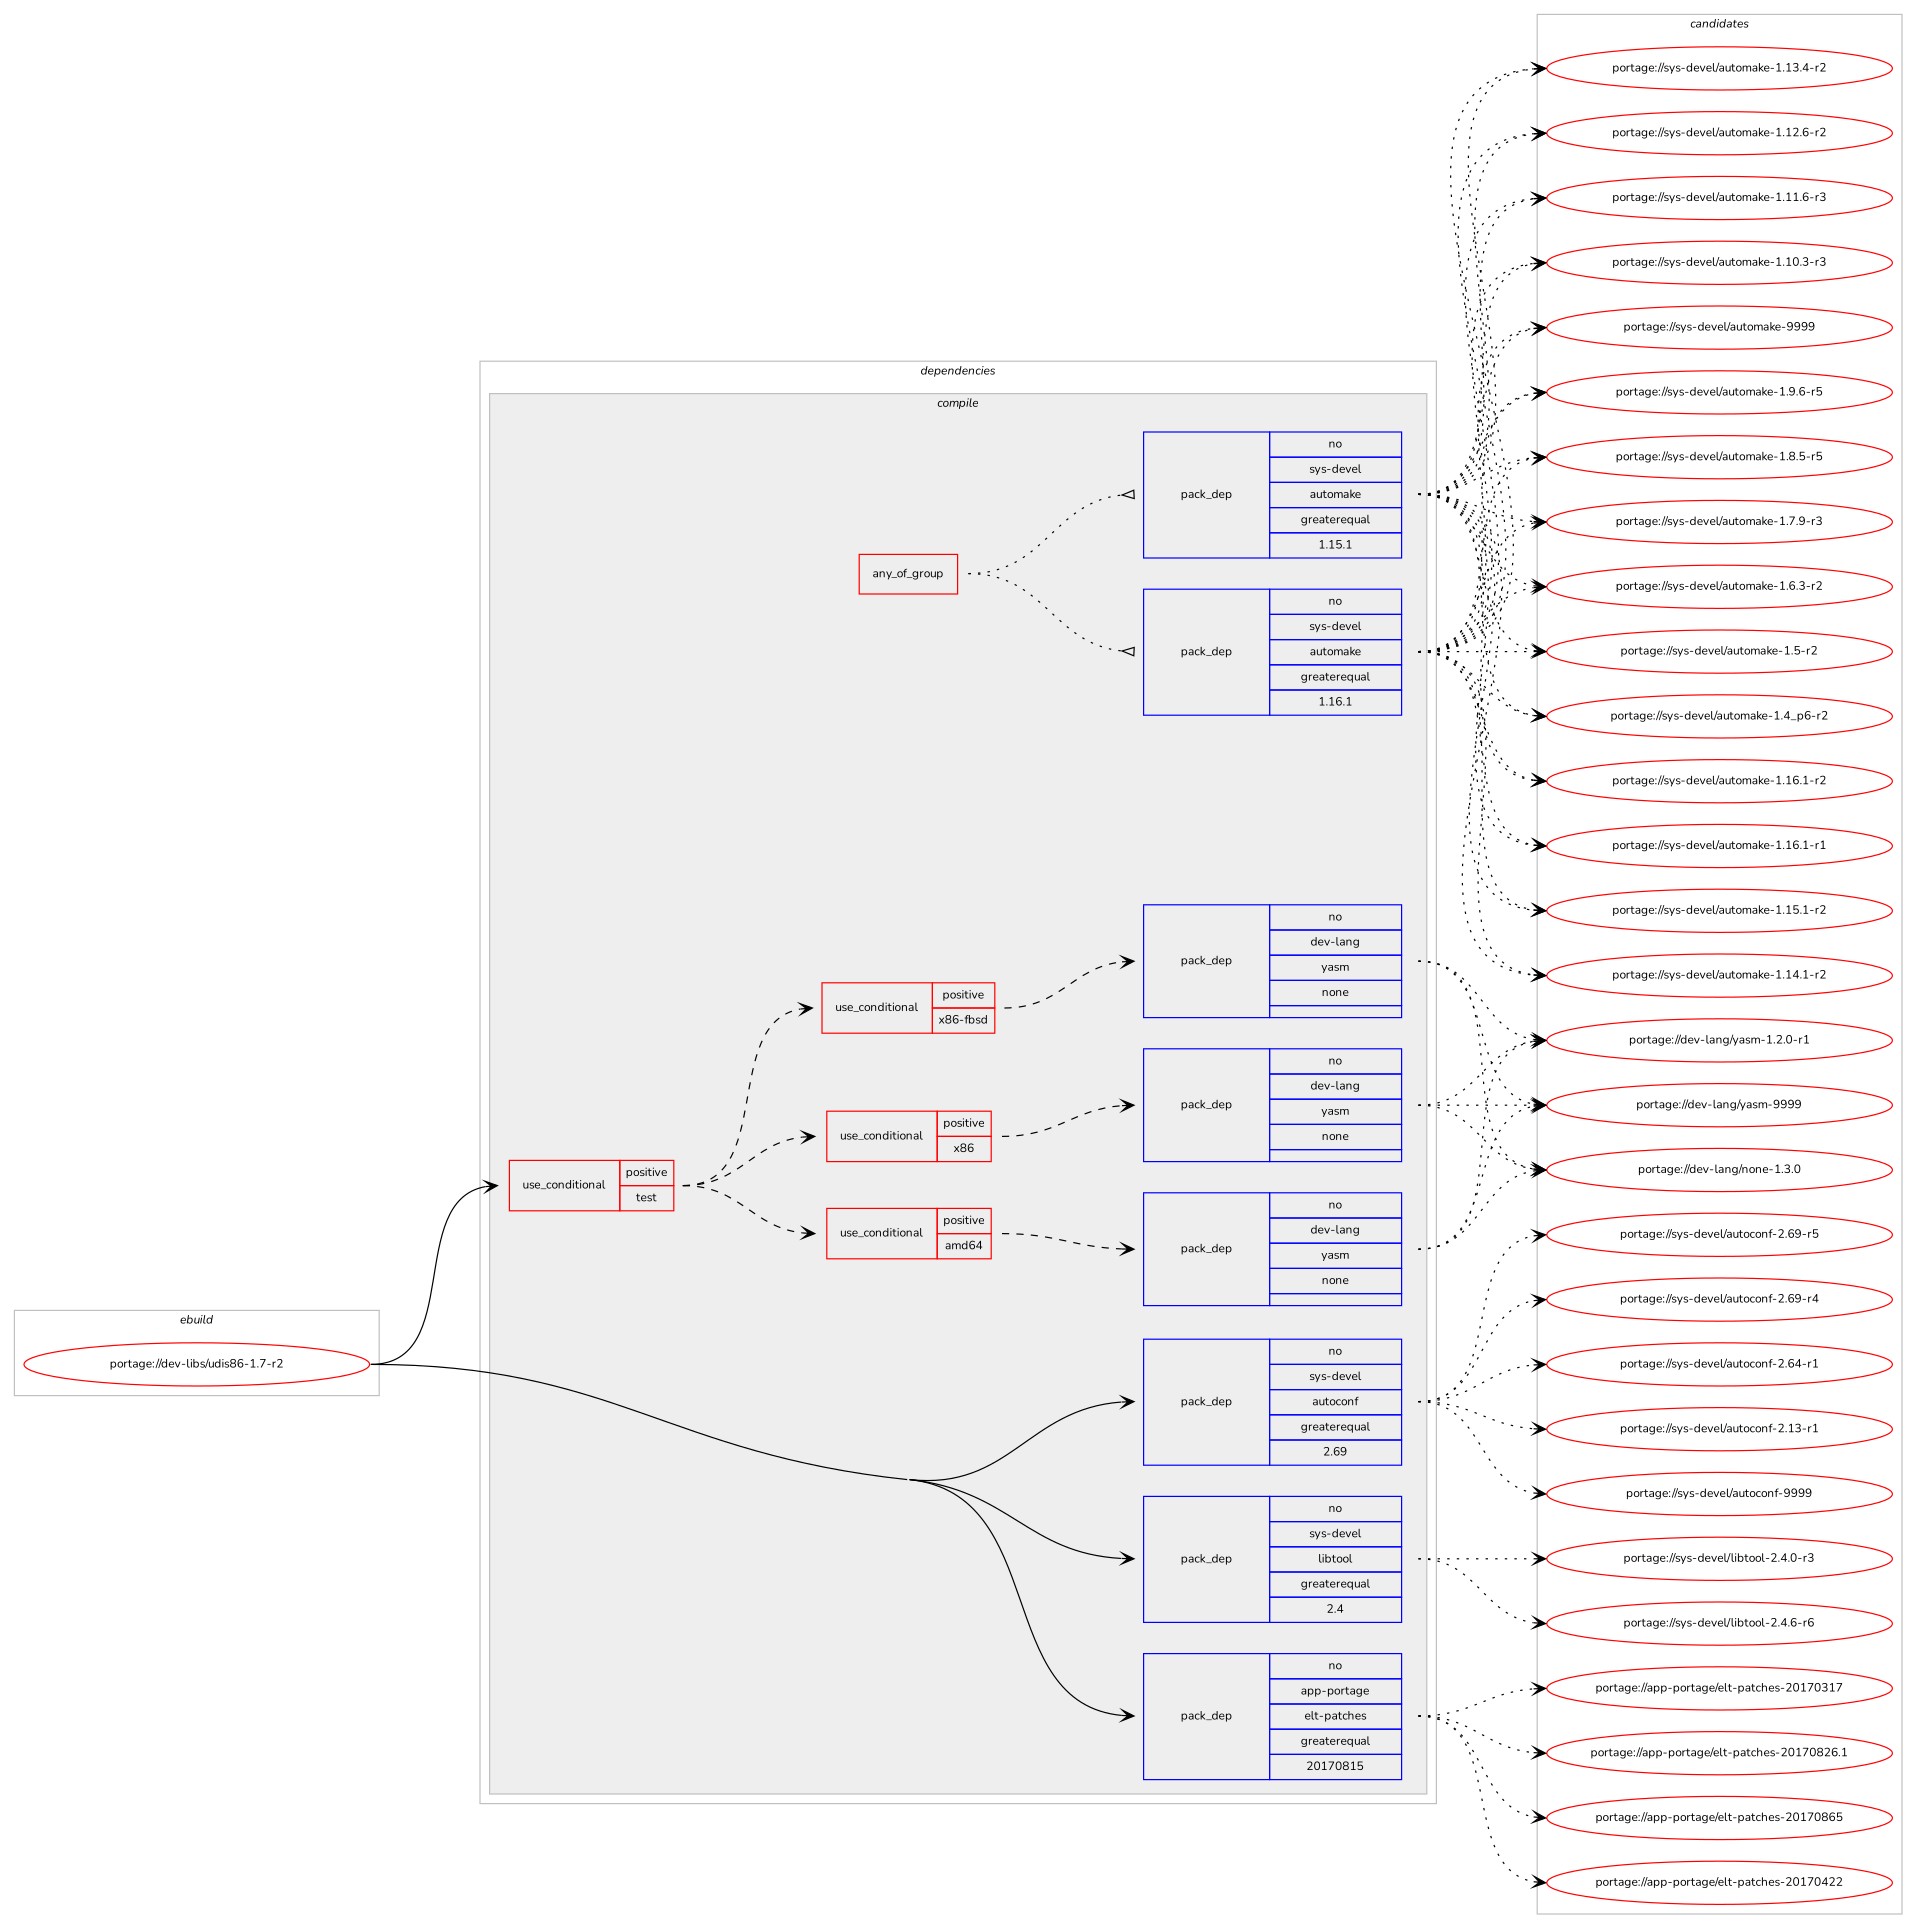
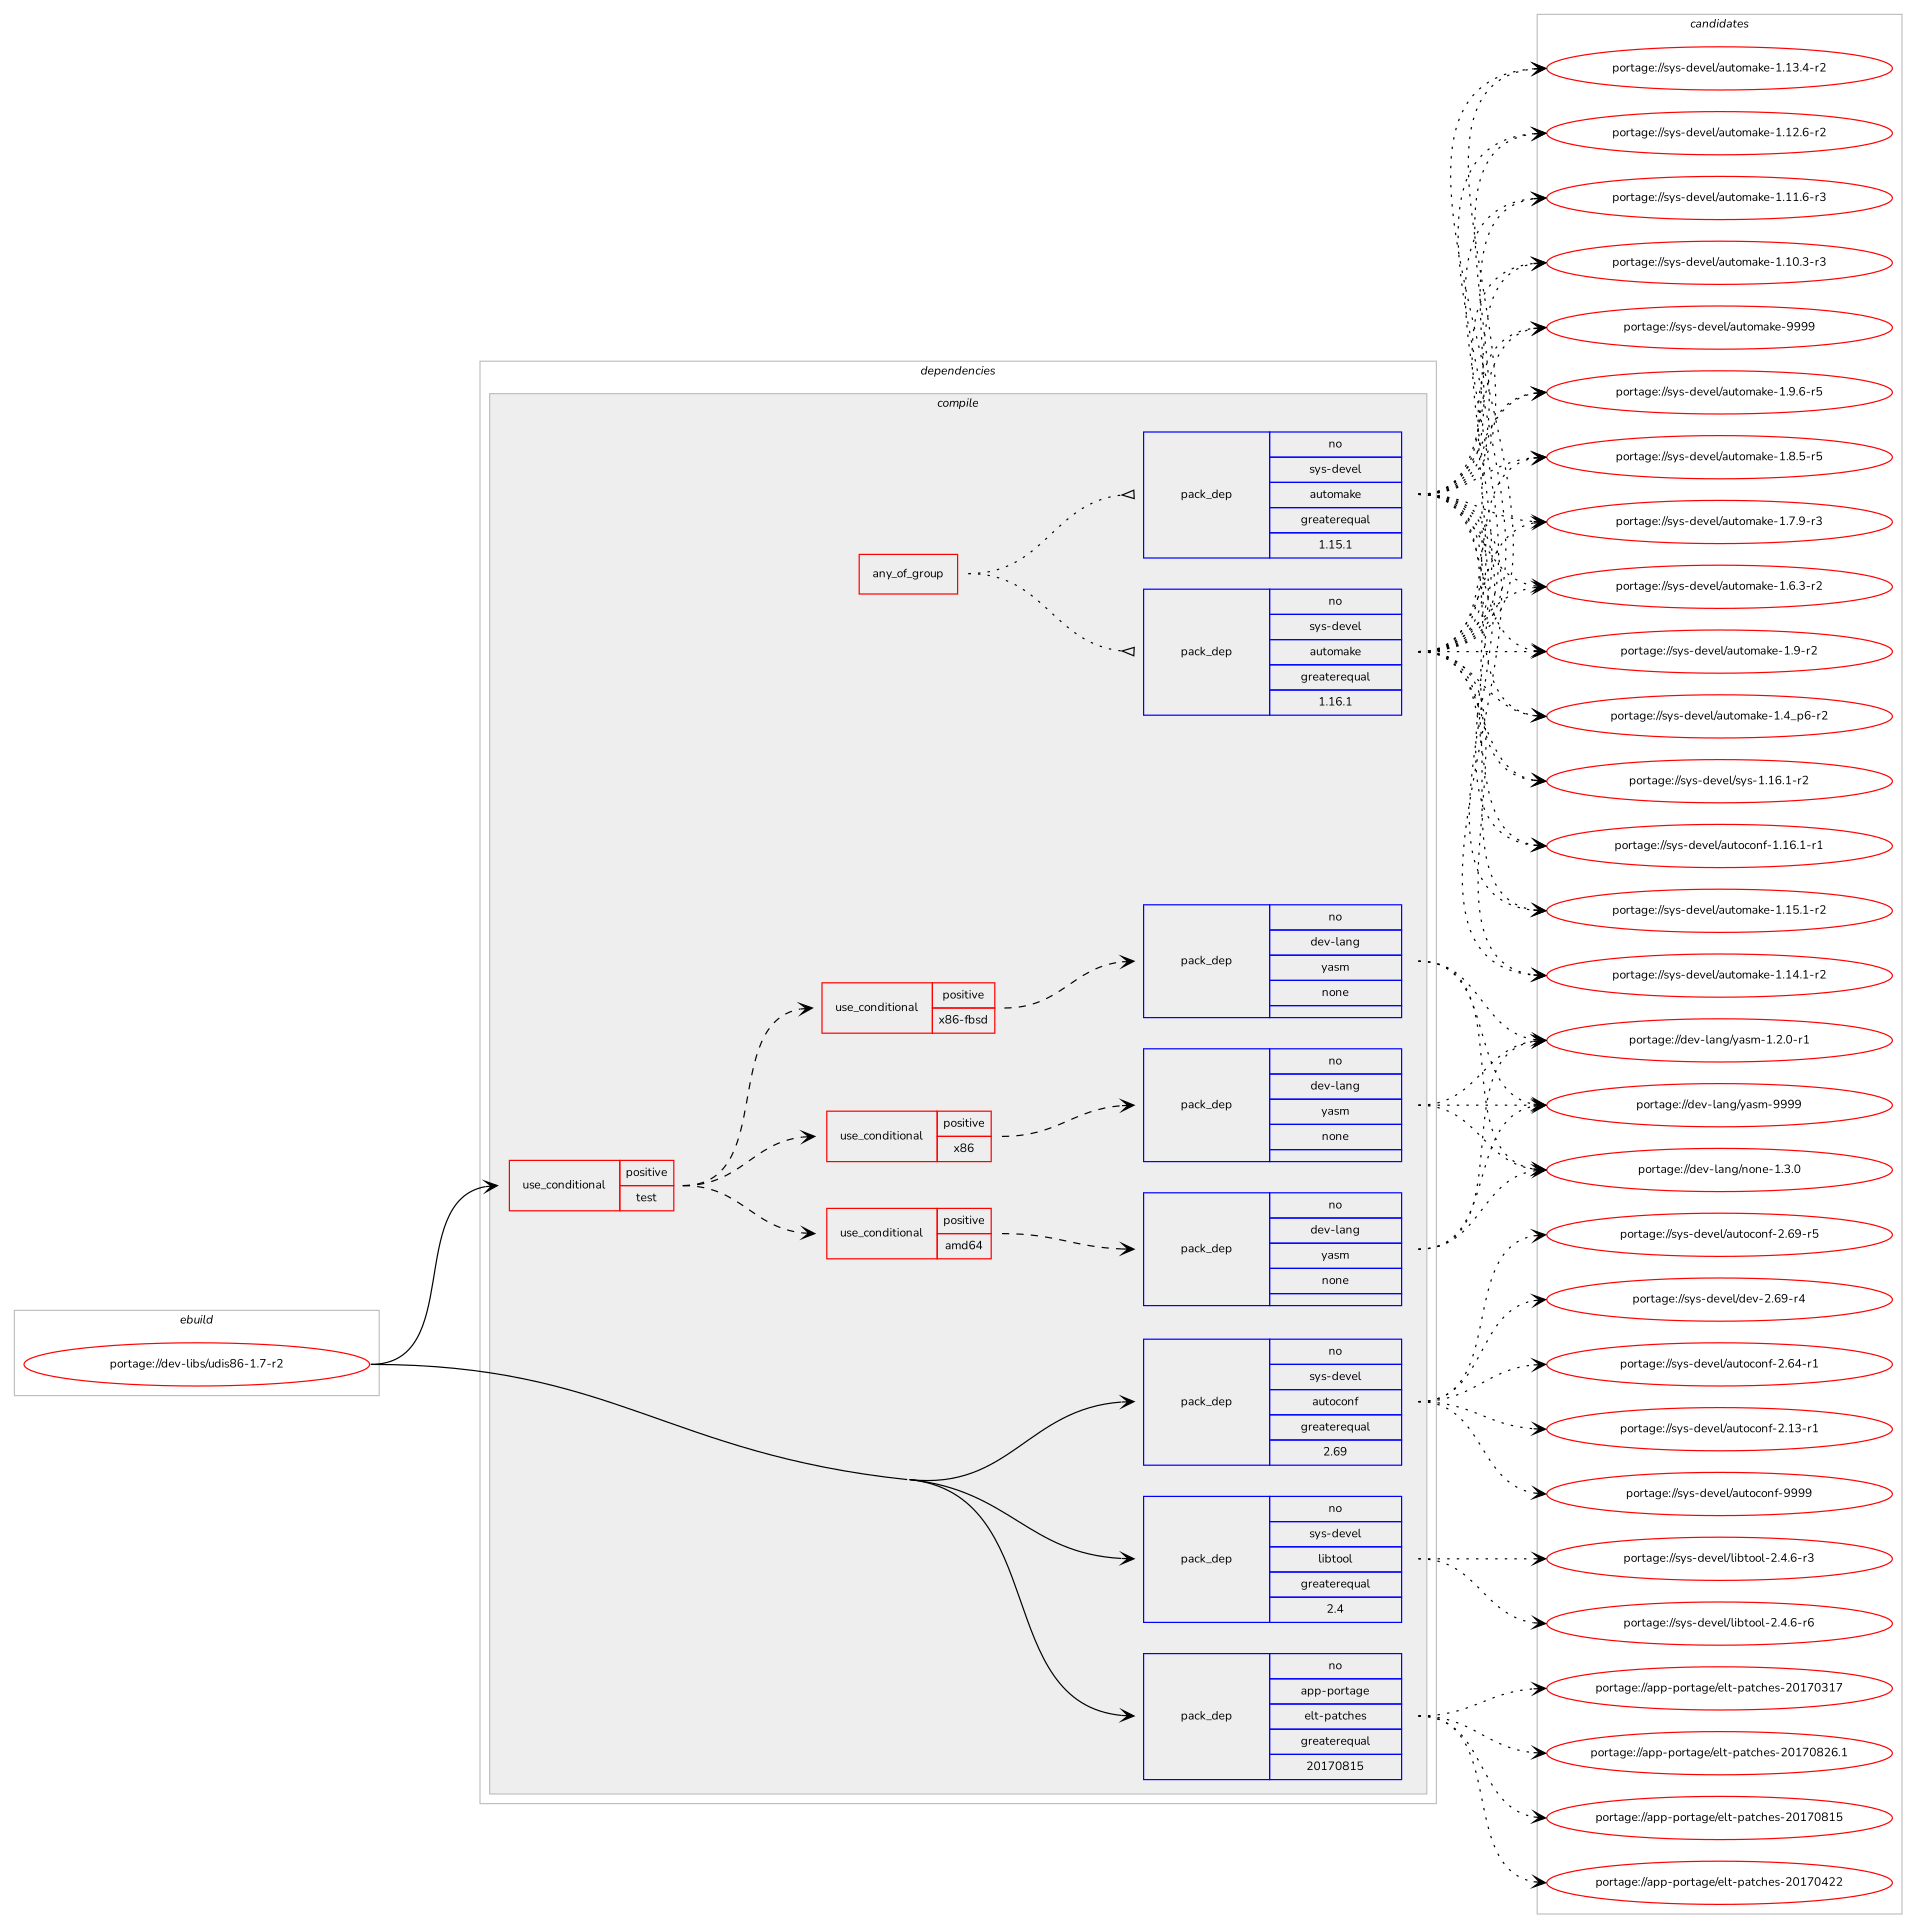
(1720, 652) -> (1720, 652)
(1720, 781) -> (1720, 781)
(1720, 846) -> (1720, 846)
(1720, 1300) -> (1720, 1300)
(1720, 1559) -> (1720, 1559)
(1720, 1818) -> (1720, 1818)
